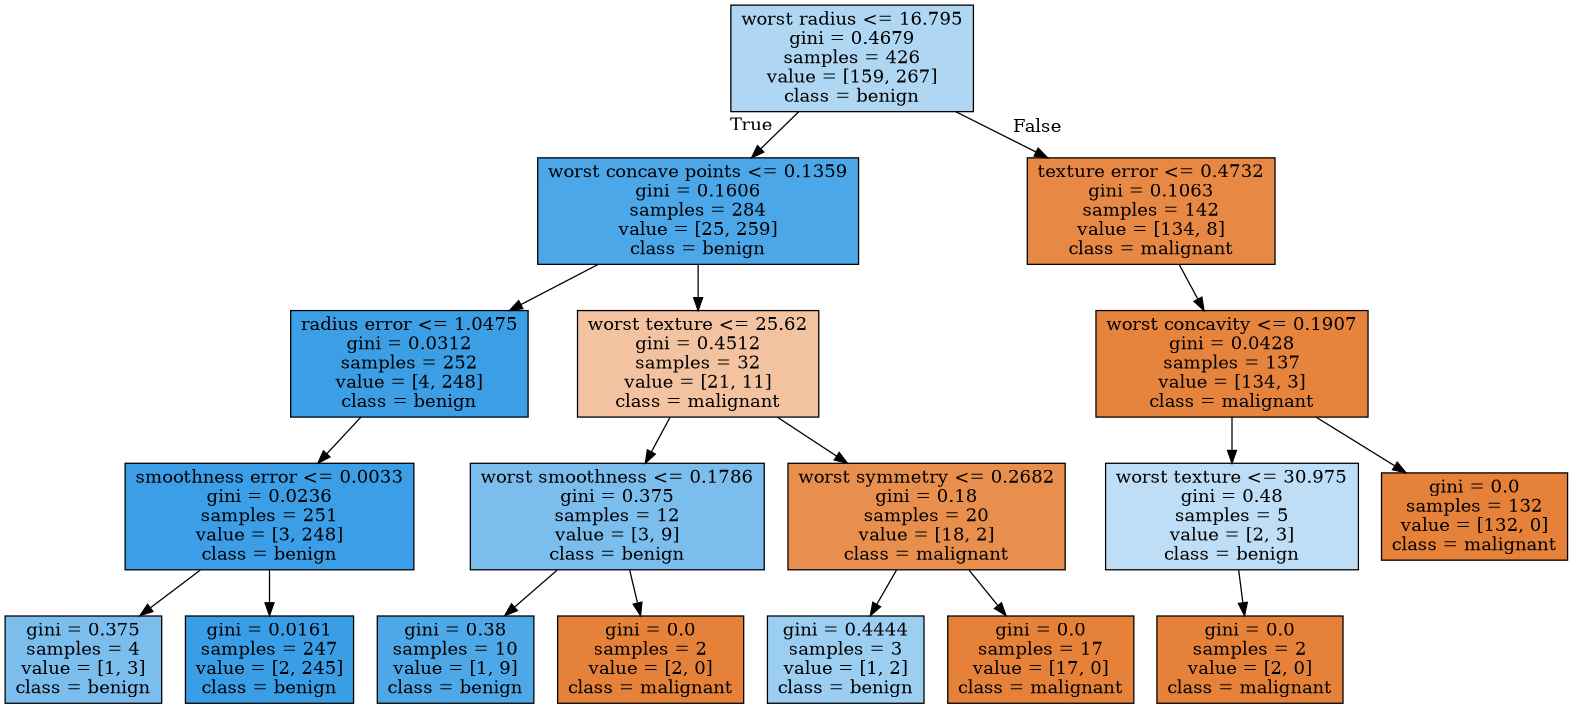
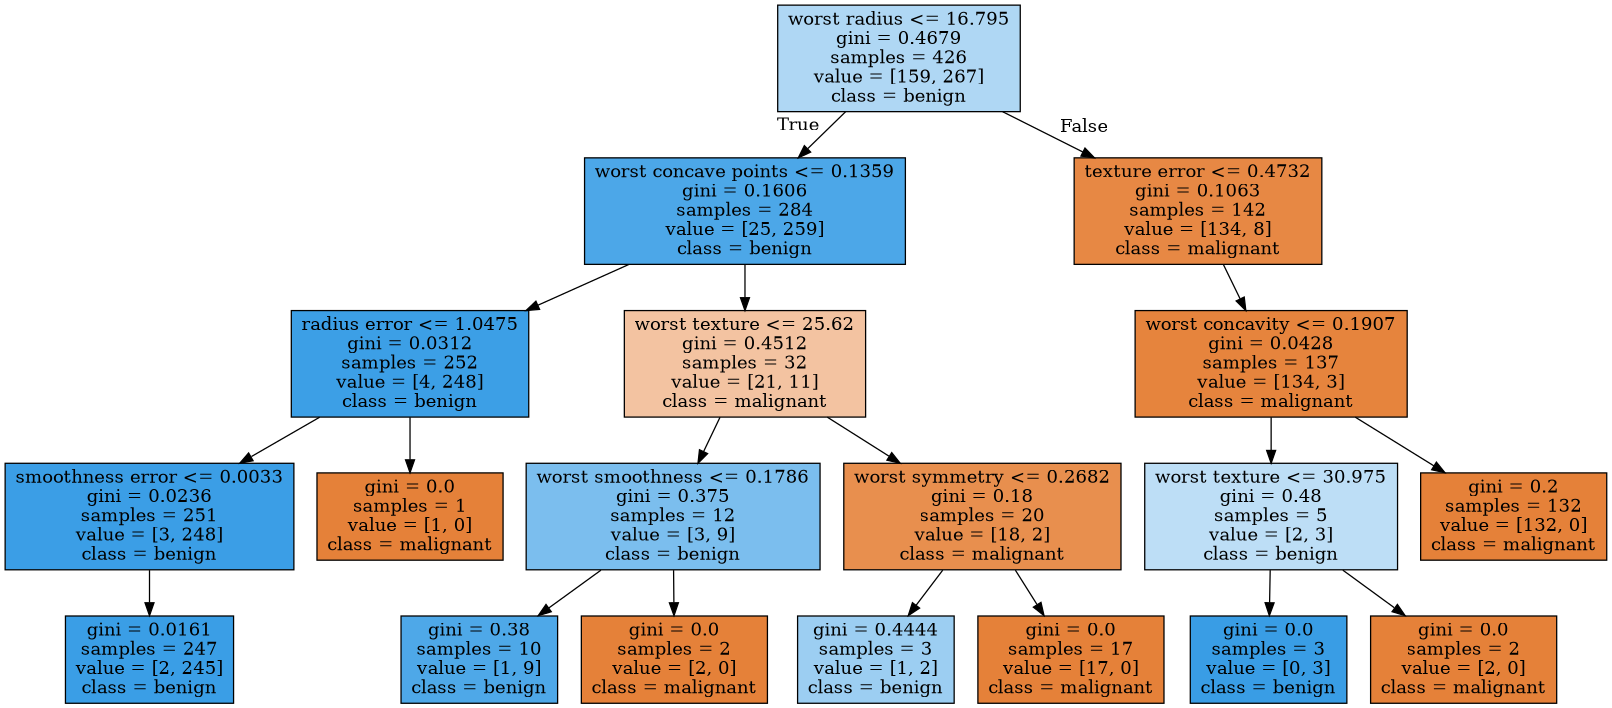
none -> (410, 517)
(1475, 517) -> (1514, 517)
(83, 660) -> none
none -> (1269, 660)
